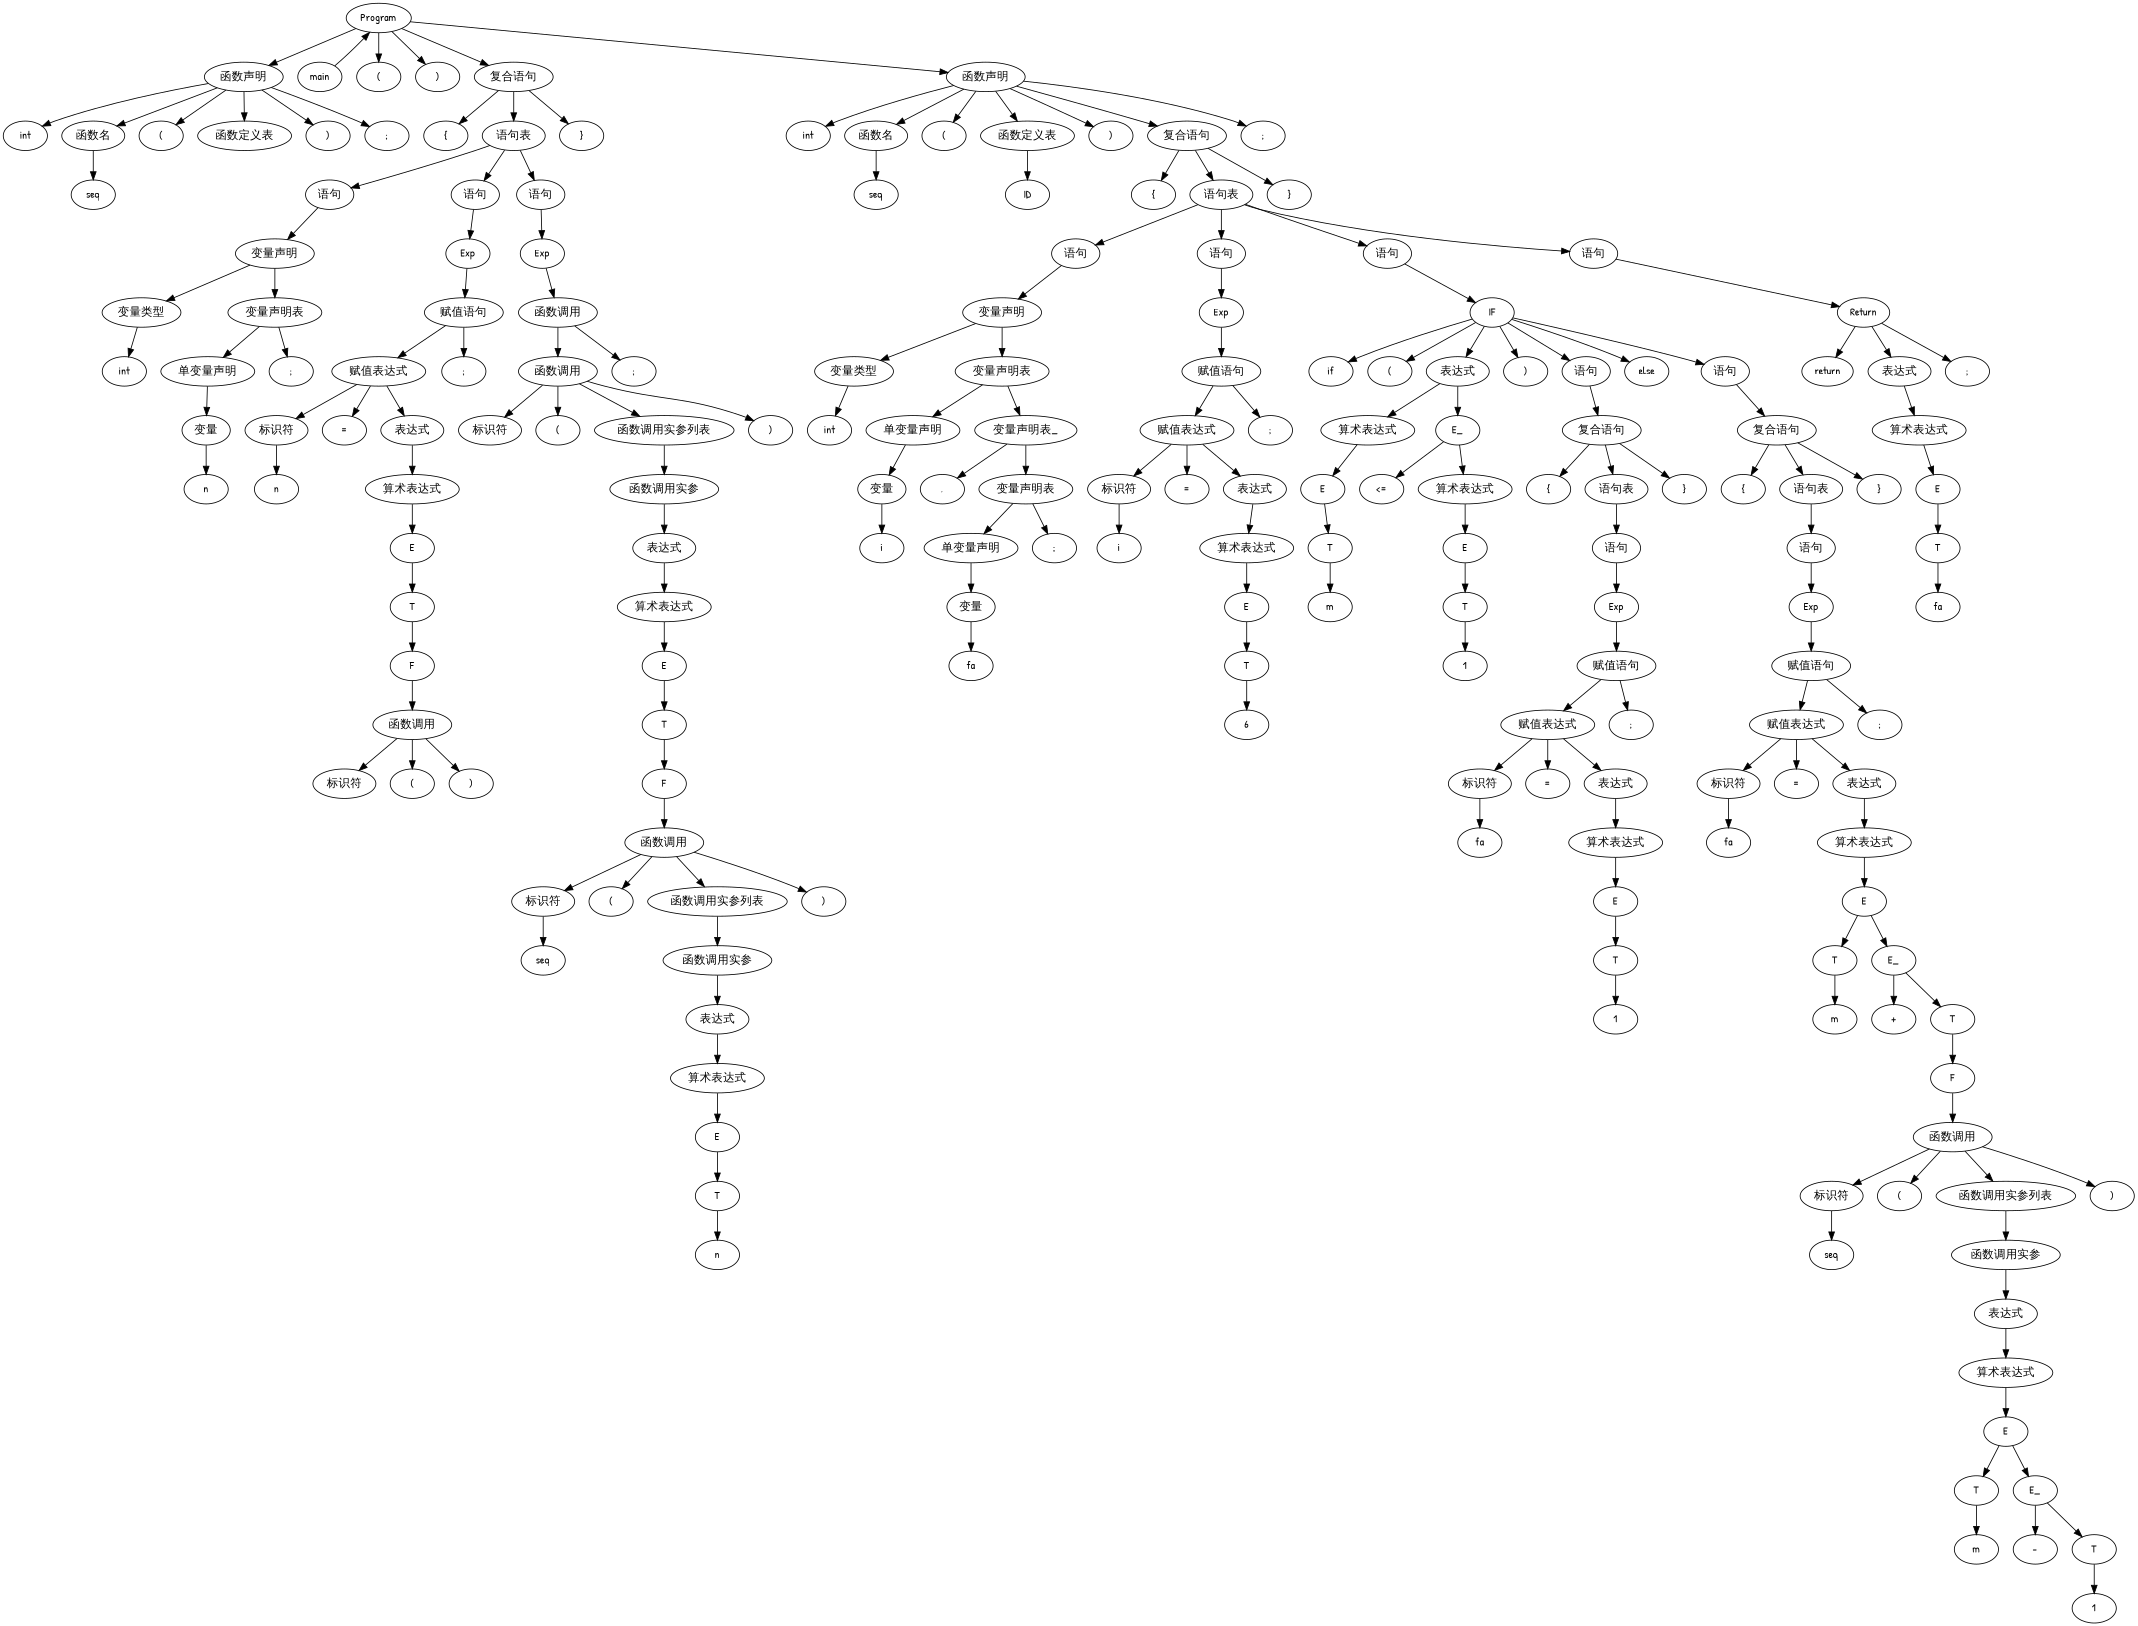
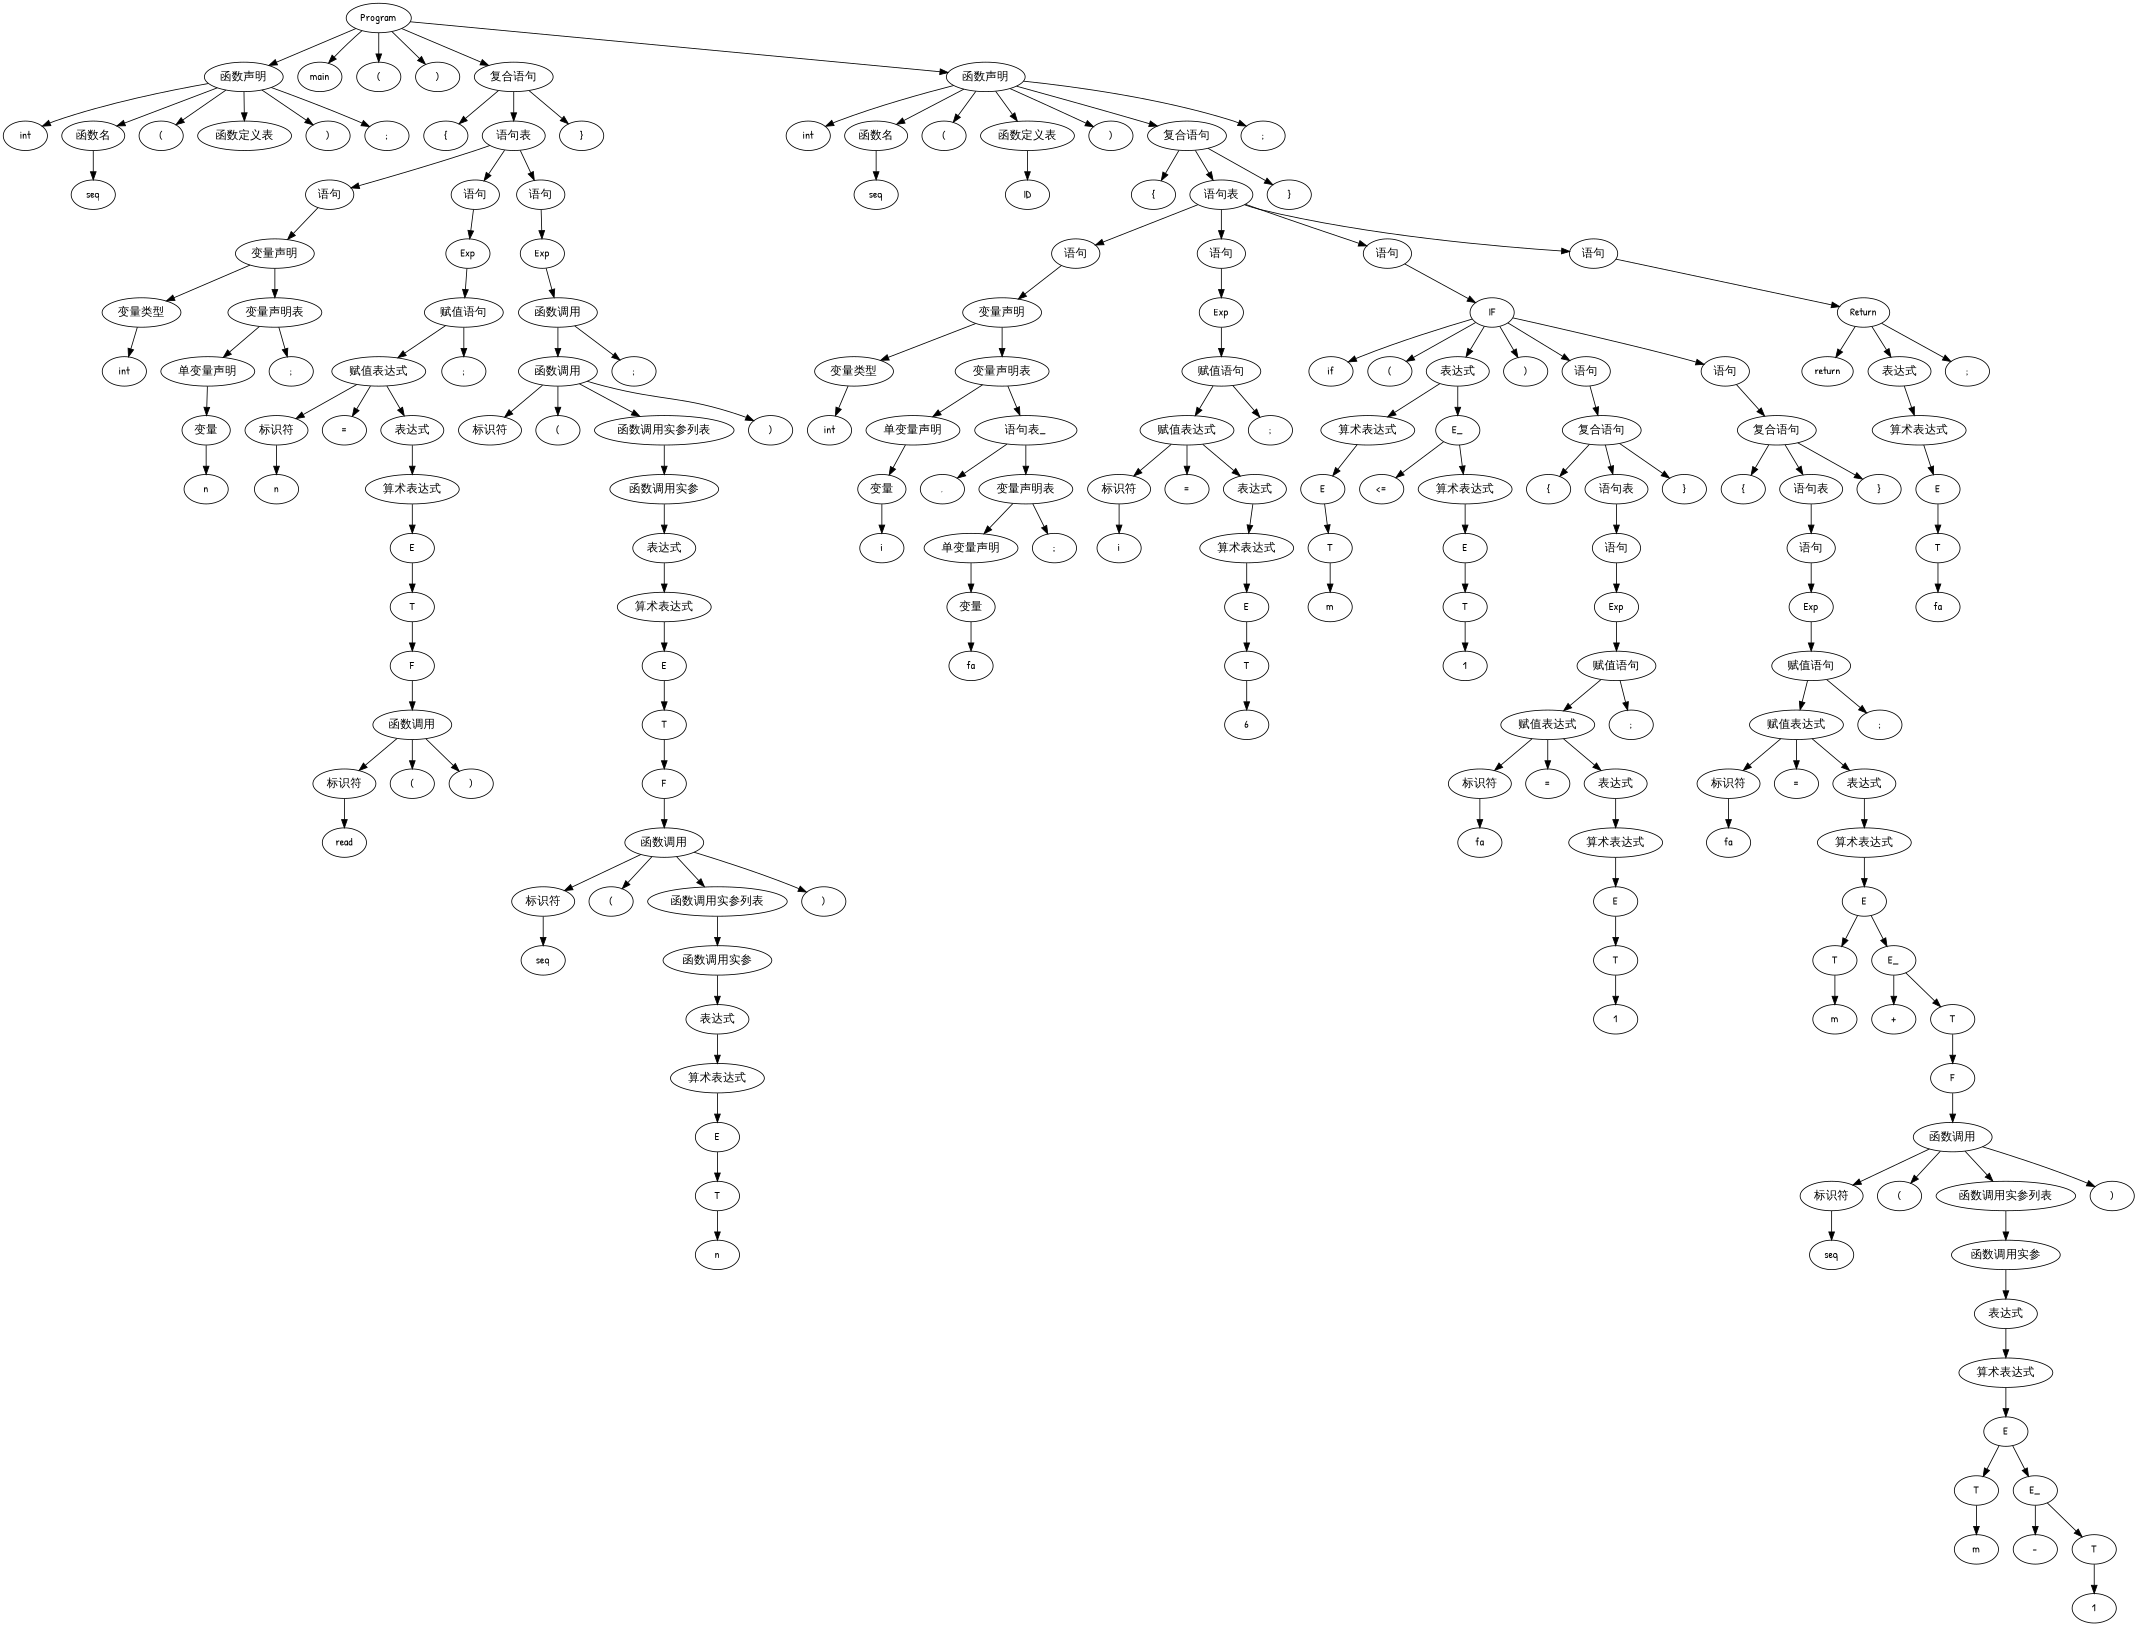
(350, 52) -> (348, 44)
(1647, 371) -> none
(1026, 430) -> (1026, 430)
none -> (344, 843)
